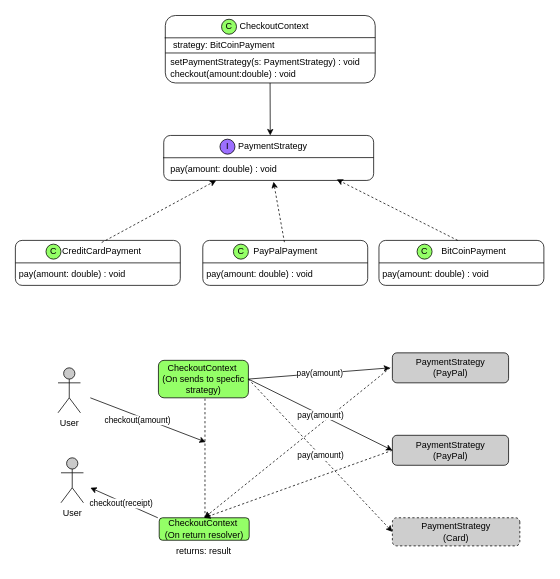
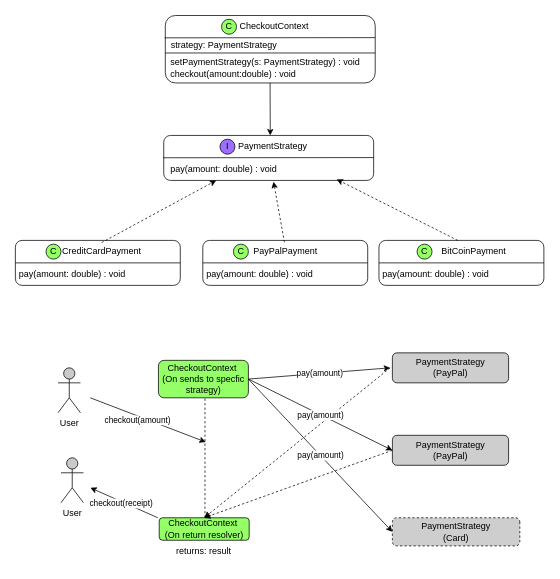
(224, 45) -> (224, 45)
(284, 417) -> (284, 417)
